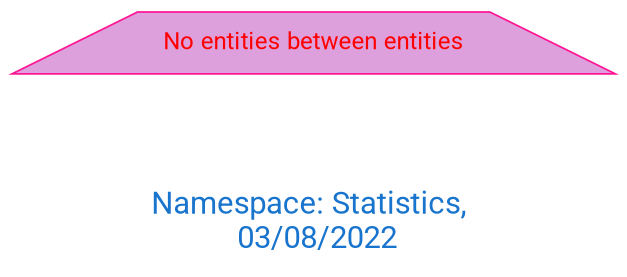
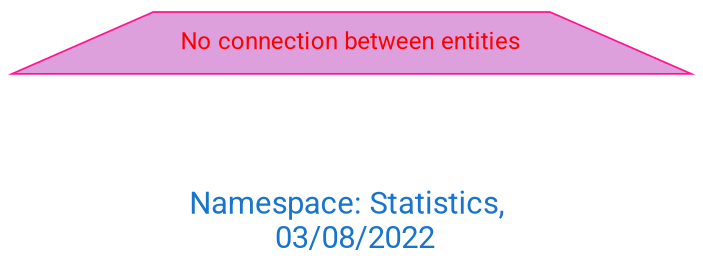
(314, 43) -> (352, 43)
